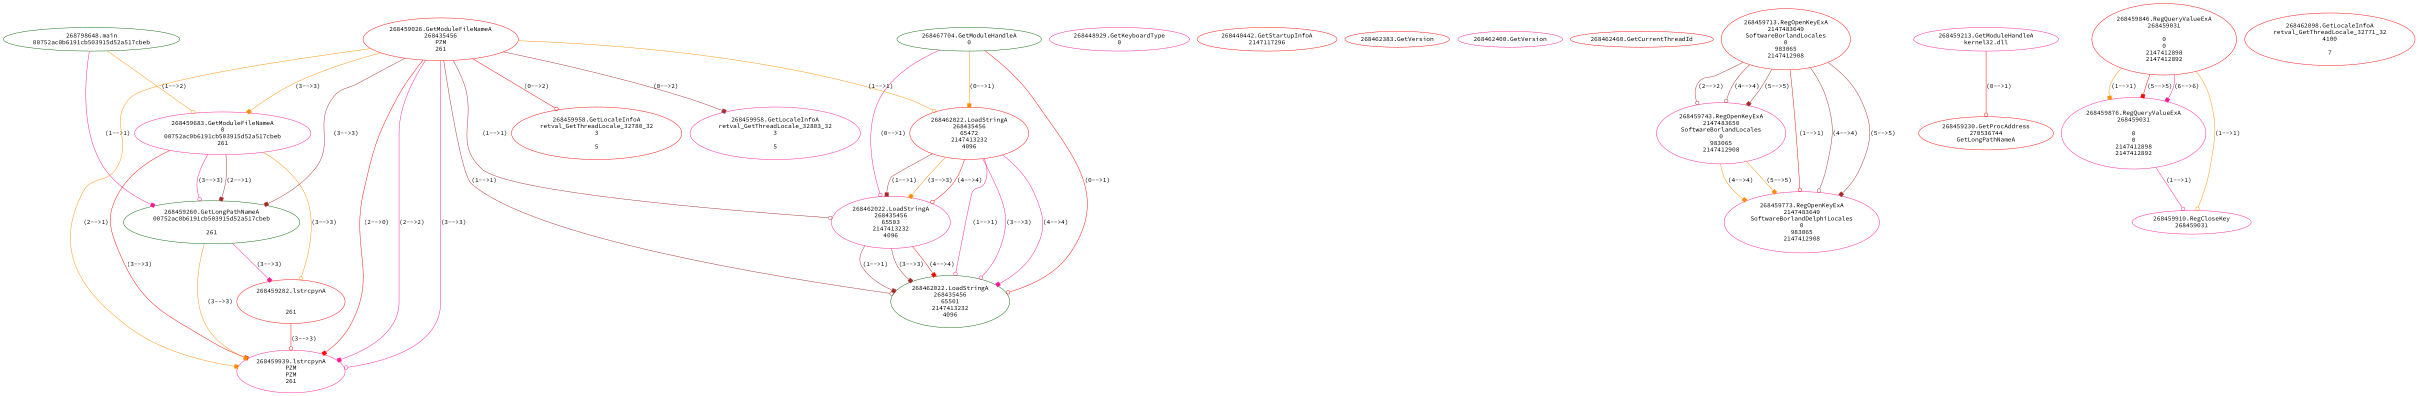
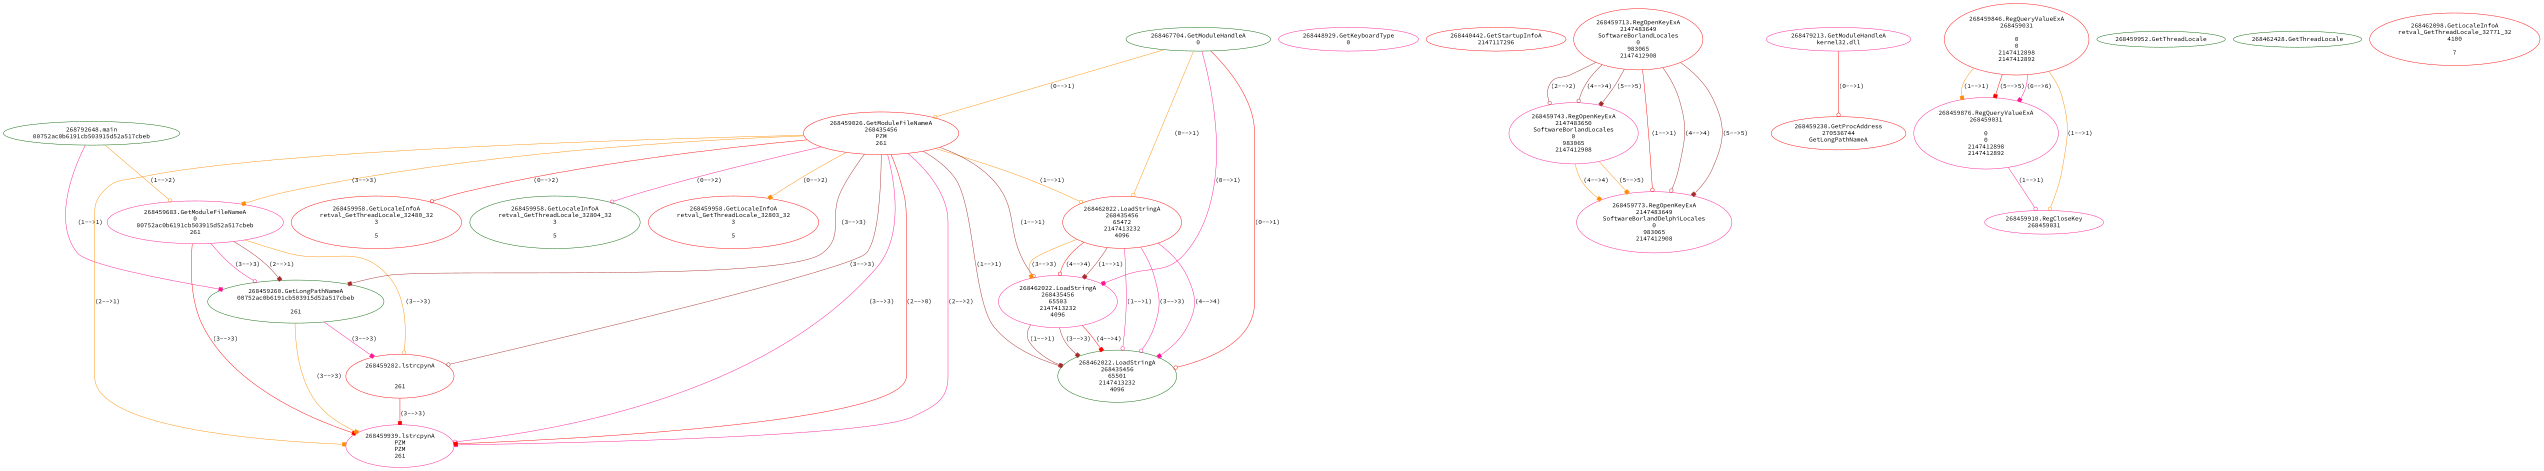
(92, 39) -> (92, 133)
(1397, 39) -> none
(1510, 39) -> none
(1642, 39) -> none
(1986, 39) -> (1839, 39)
none -> (2161, 39)
none -> (2298, 39)
(613, 77) -> (809, 173)
(969, 77) -> (1164, 122)
none -> (1051, 83)
(876, 107) -> (1211, 198)
(597, 133) -> (376, 222)
(775, 133) -> (734, 222)
none -> (555, 222)
none -> (709, 301)
(291, 335) -> (400, 409)
